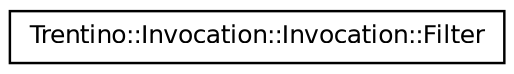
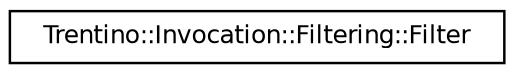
(257, 37) -> (257, 37)
